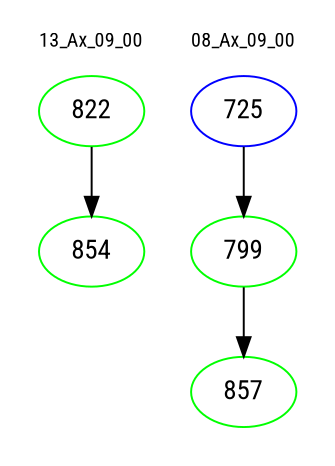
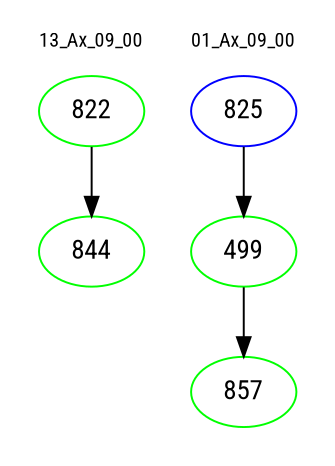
(244, 42) -> (244, 42)
(244, 111) -> (244, 111)
(92, 252) -> (92, 252)
(244, 252) -> (244, 252)
